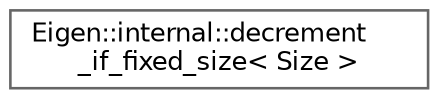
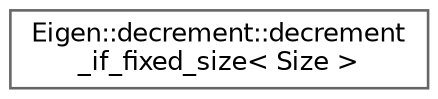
(219, 49) -> (219, 49)
